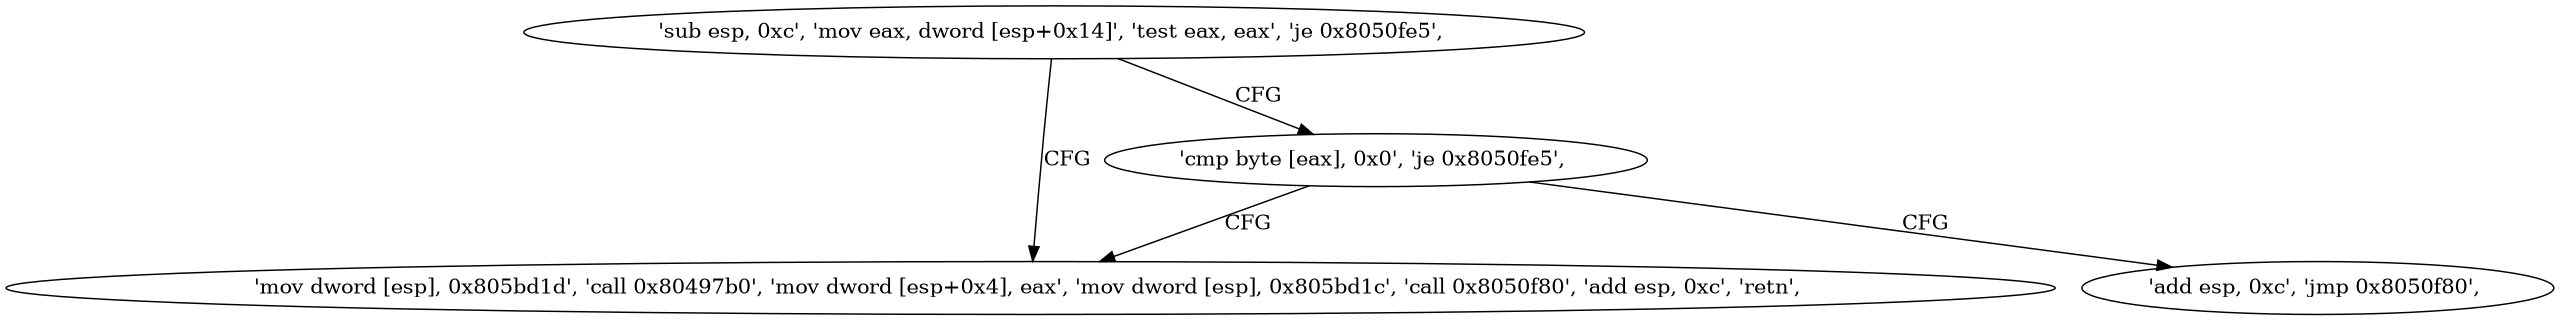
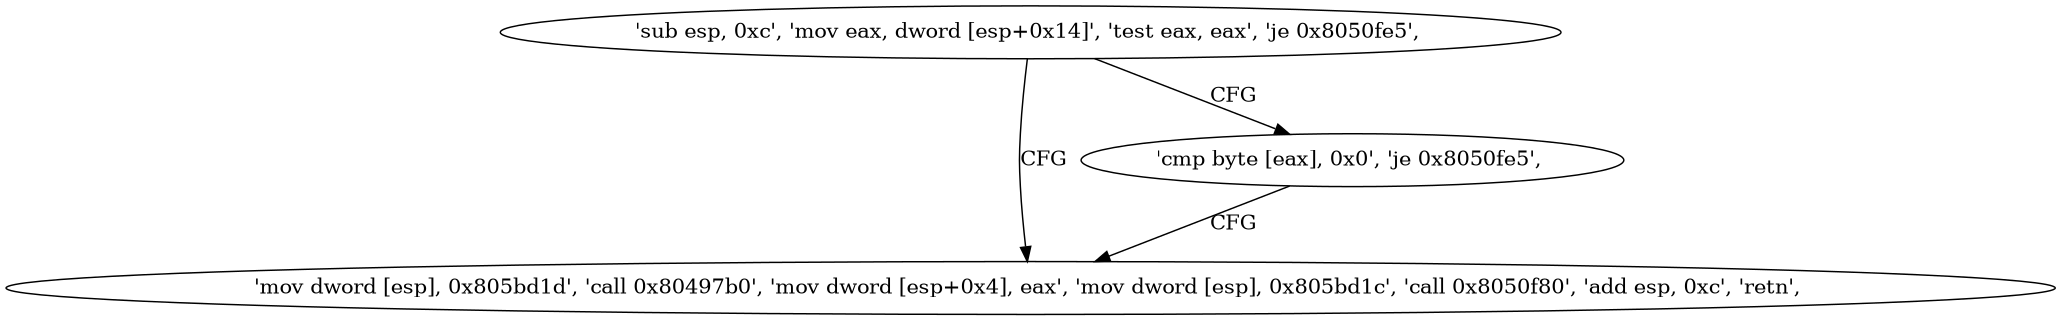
(2318, 288) -> none
